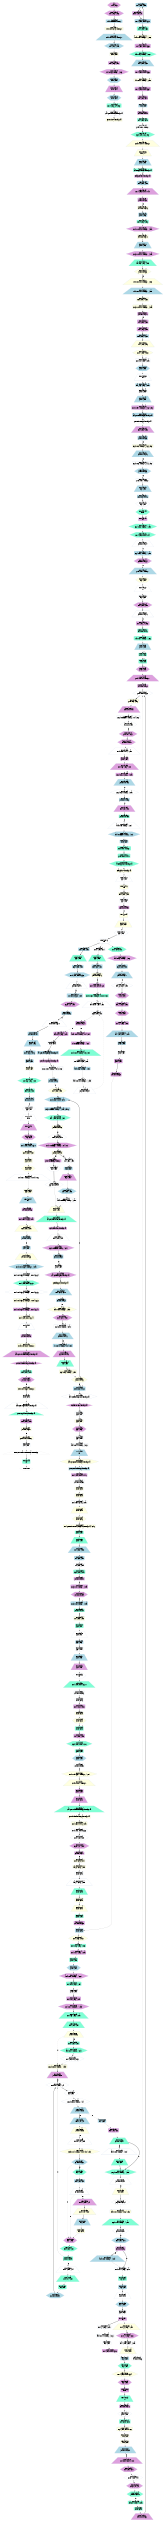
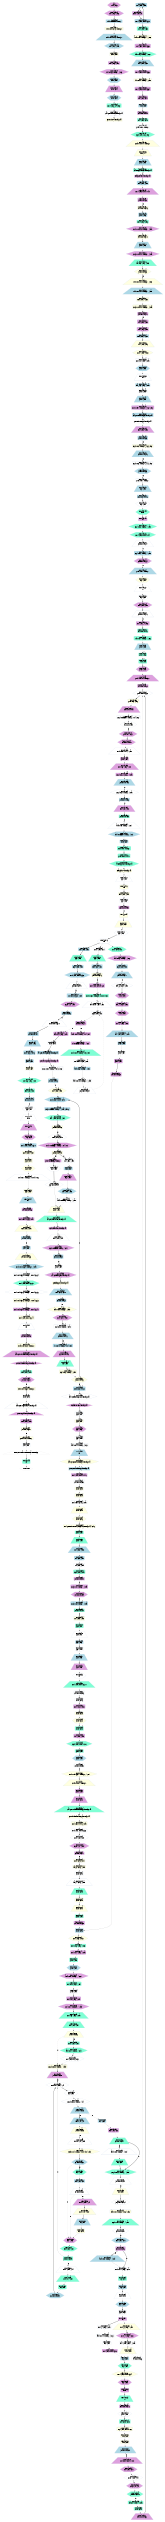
(26, 1414) -> (26, 1414)
